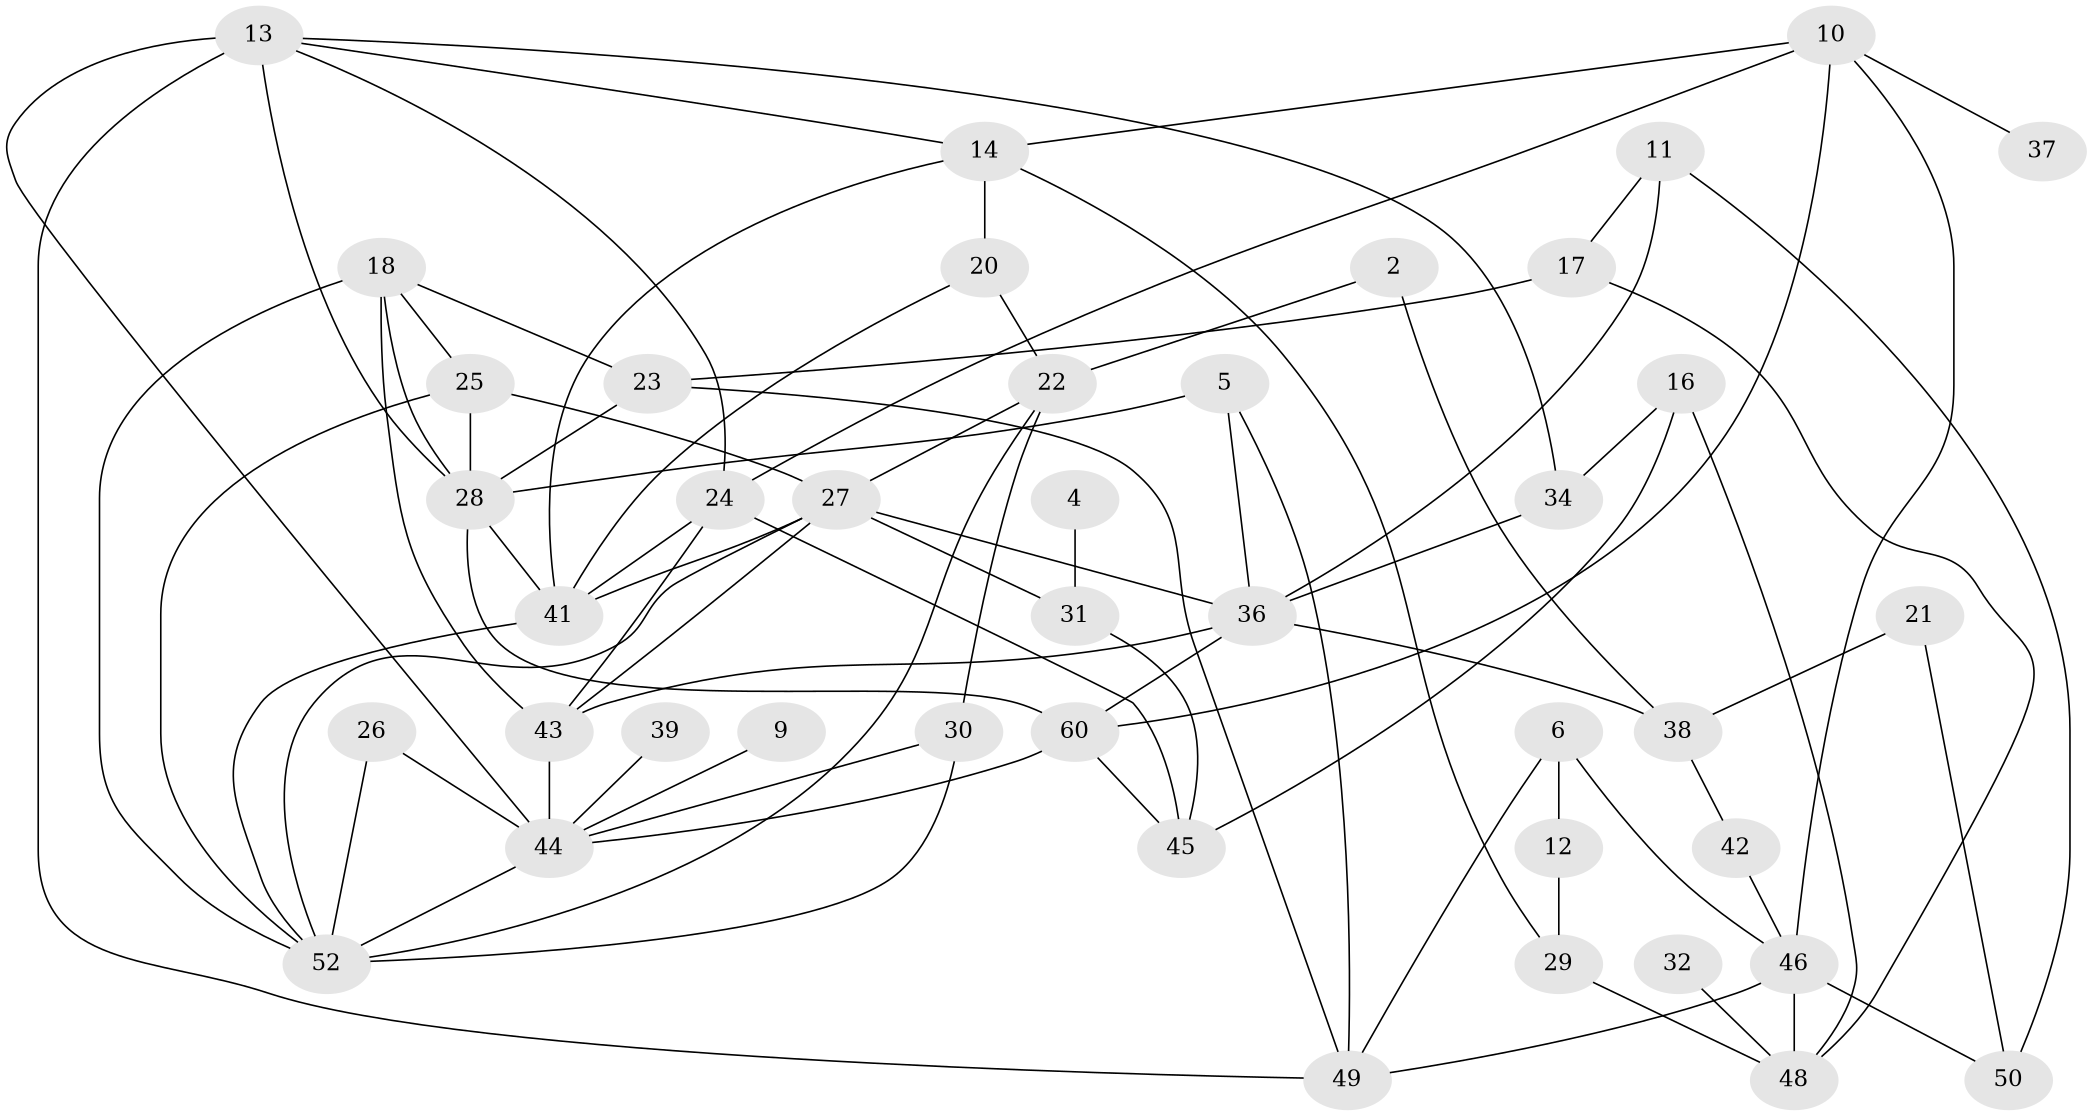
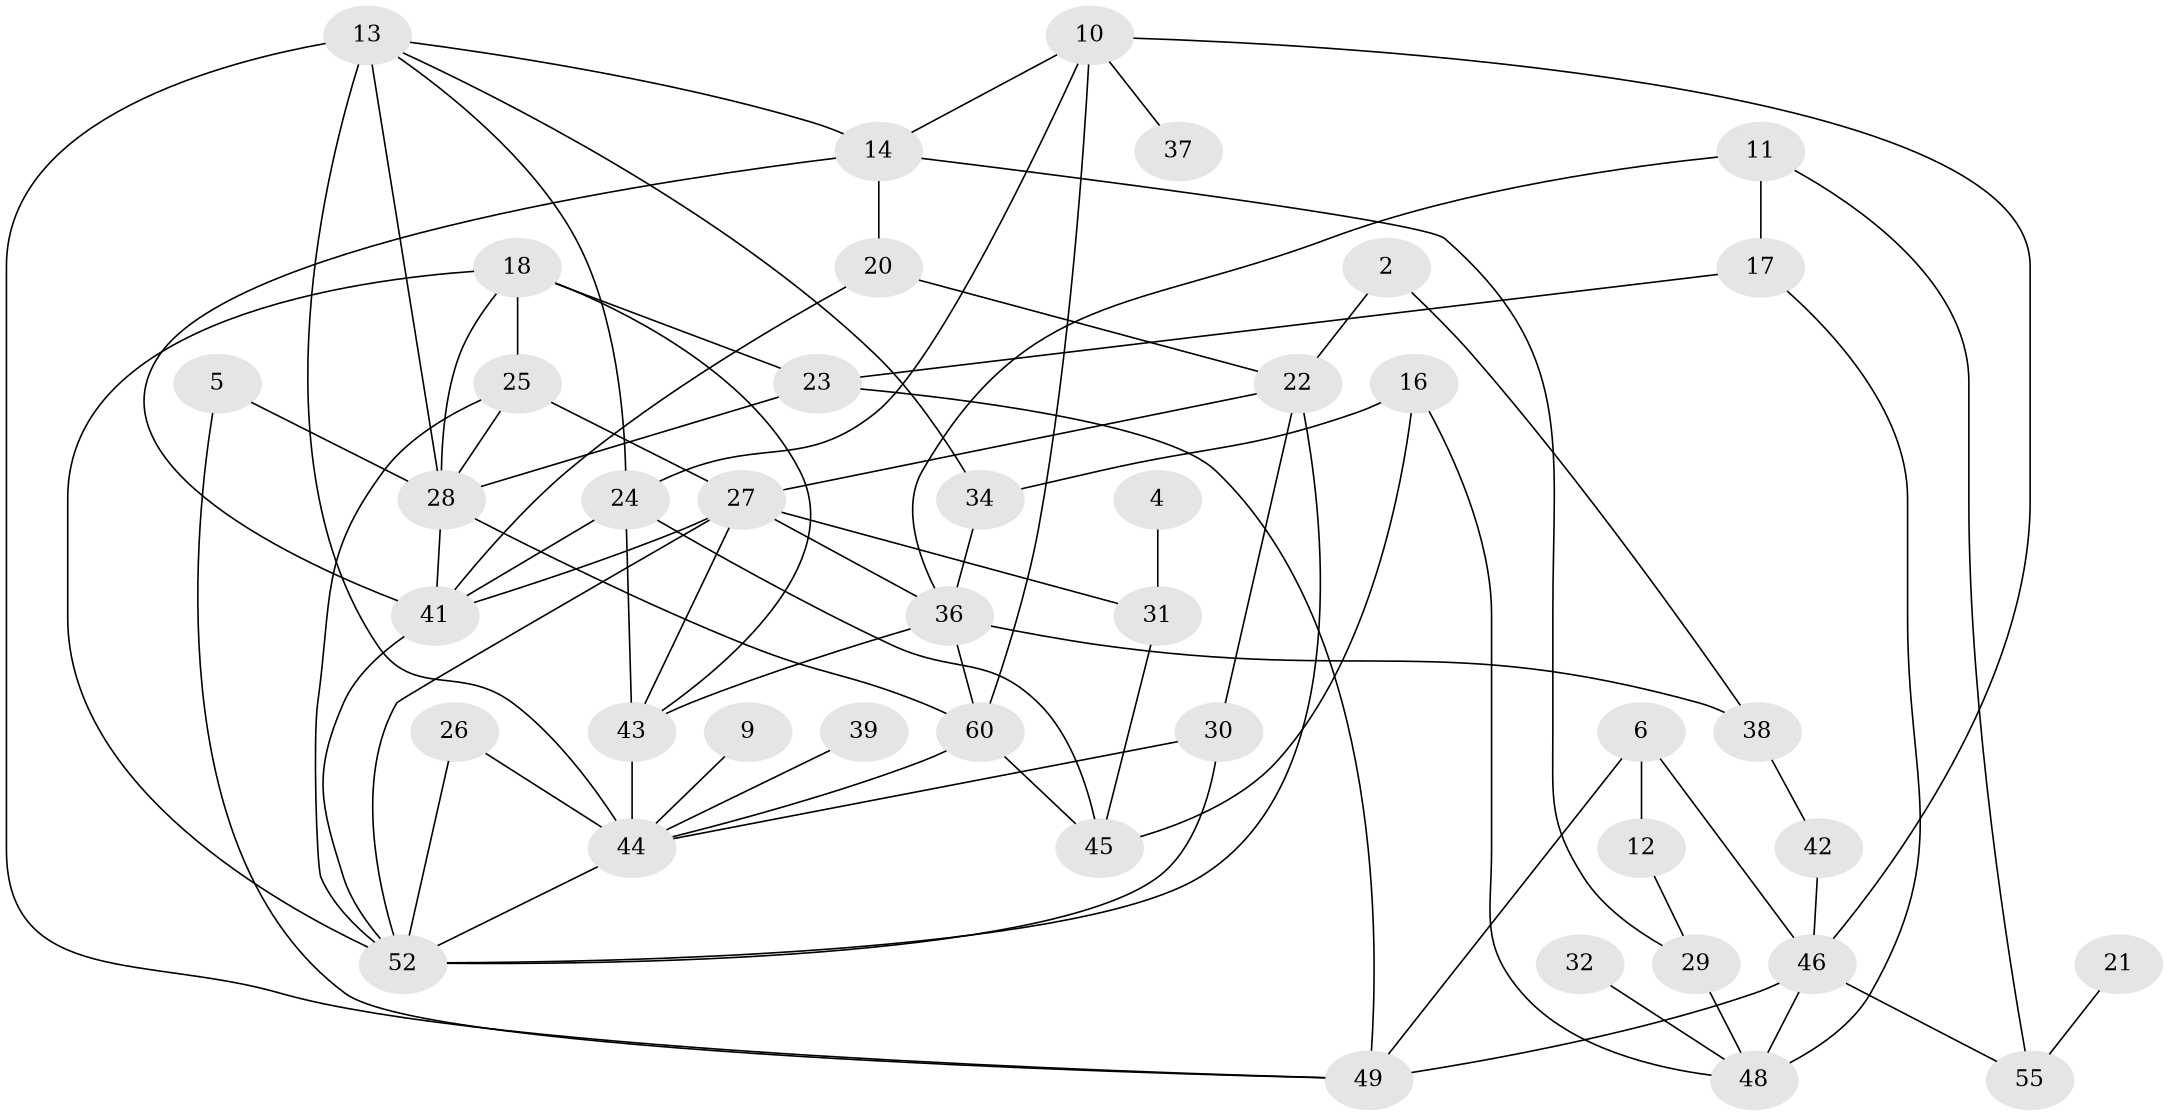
(1239, 500) -> none
(1799, 674) -> none
(2009, 1080) -> (2030, 1080)
